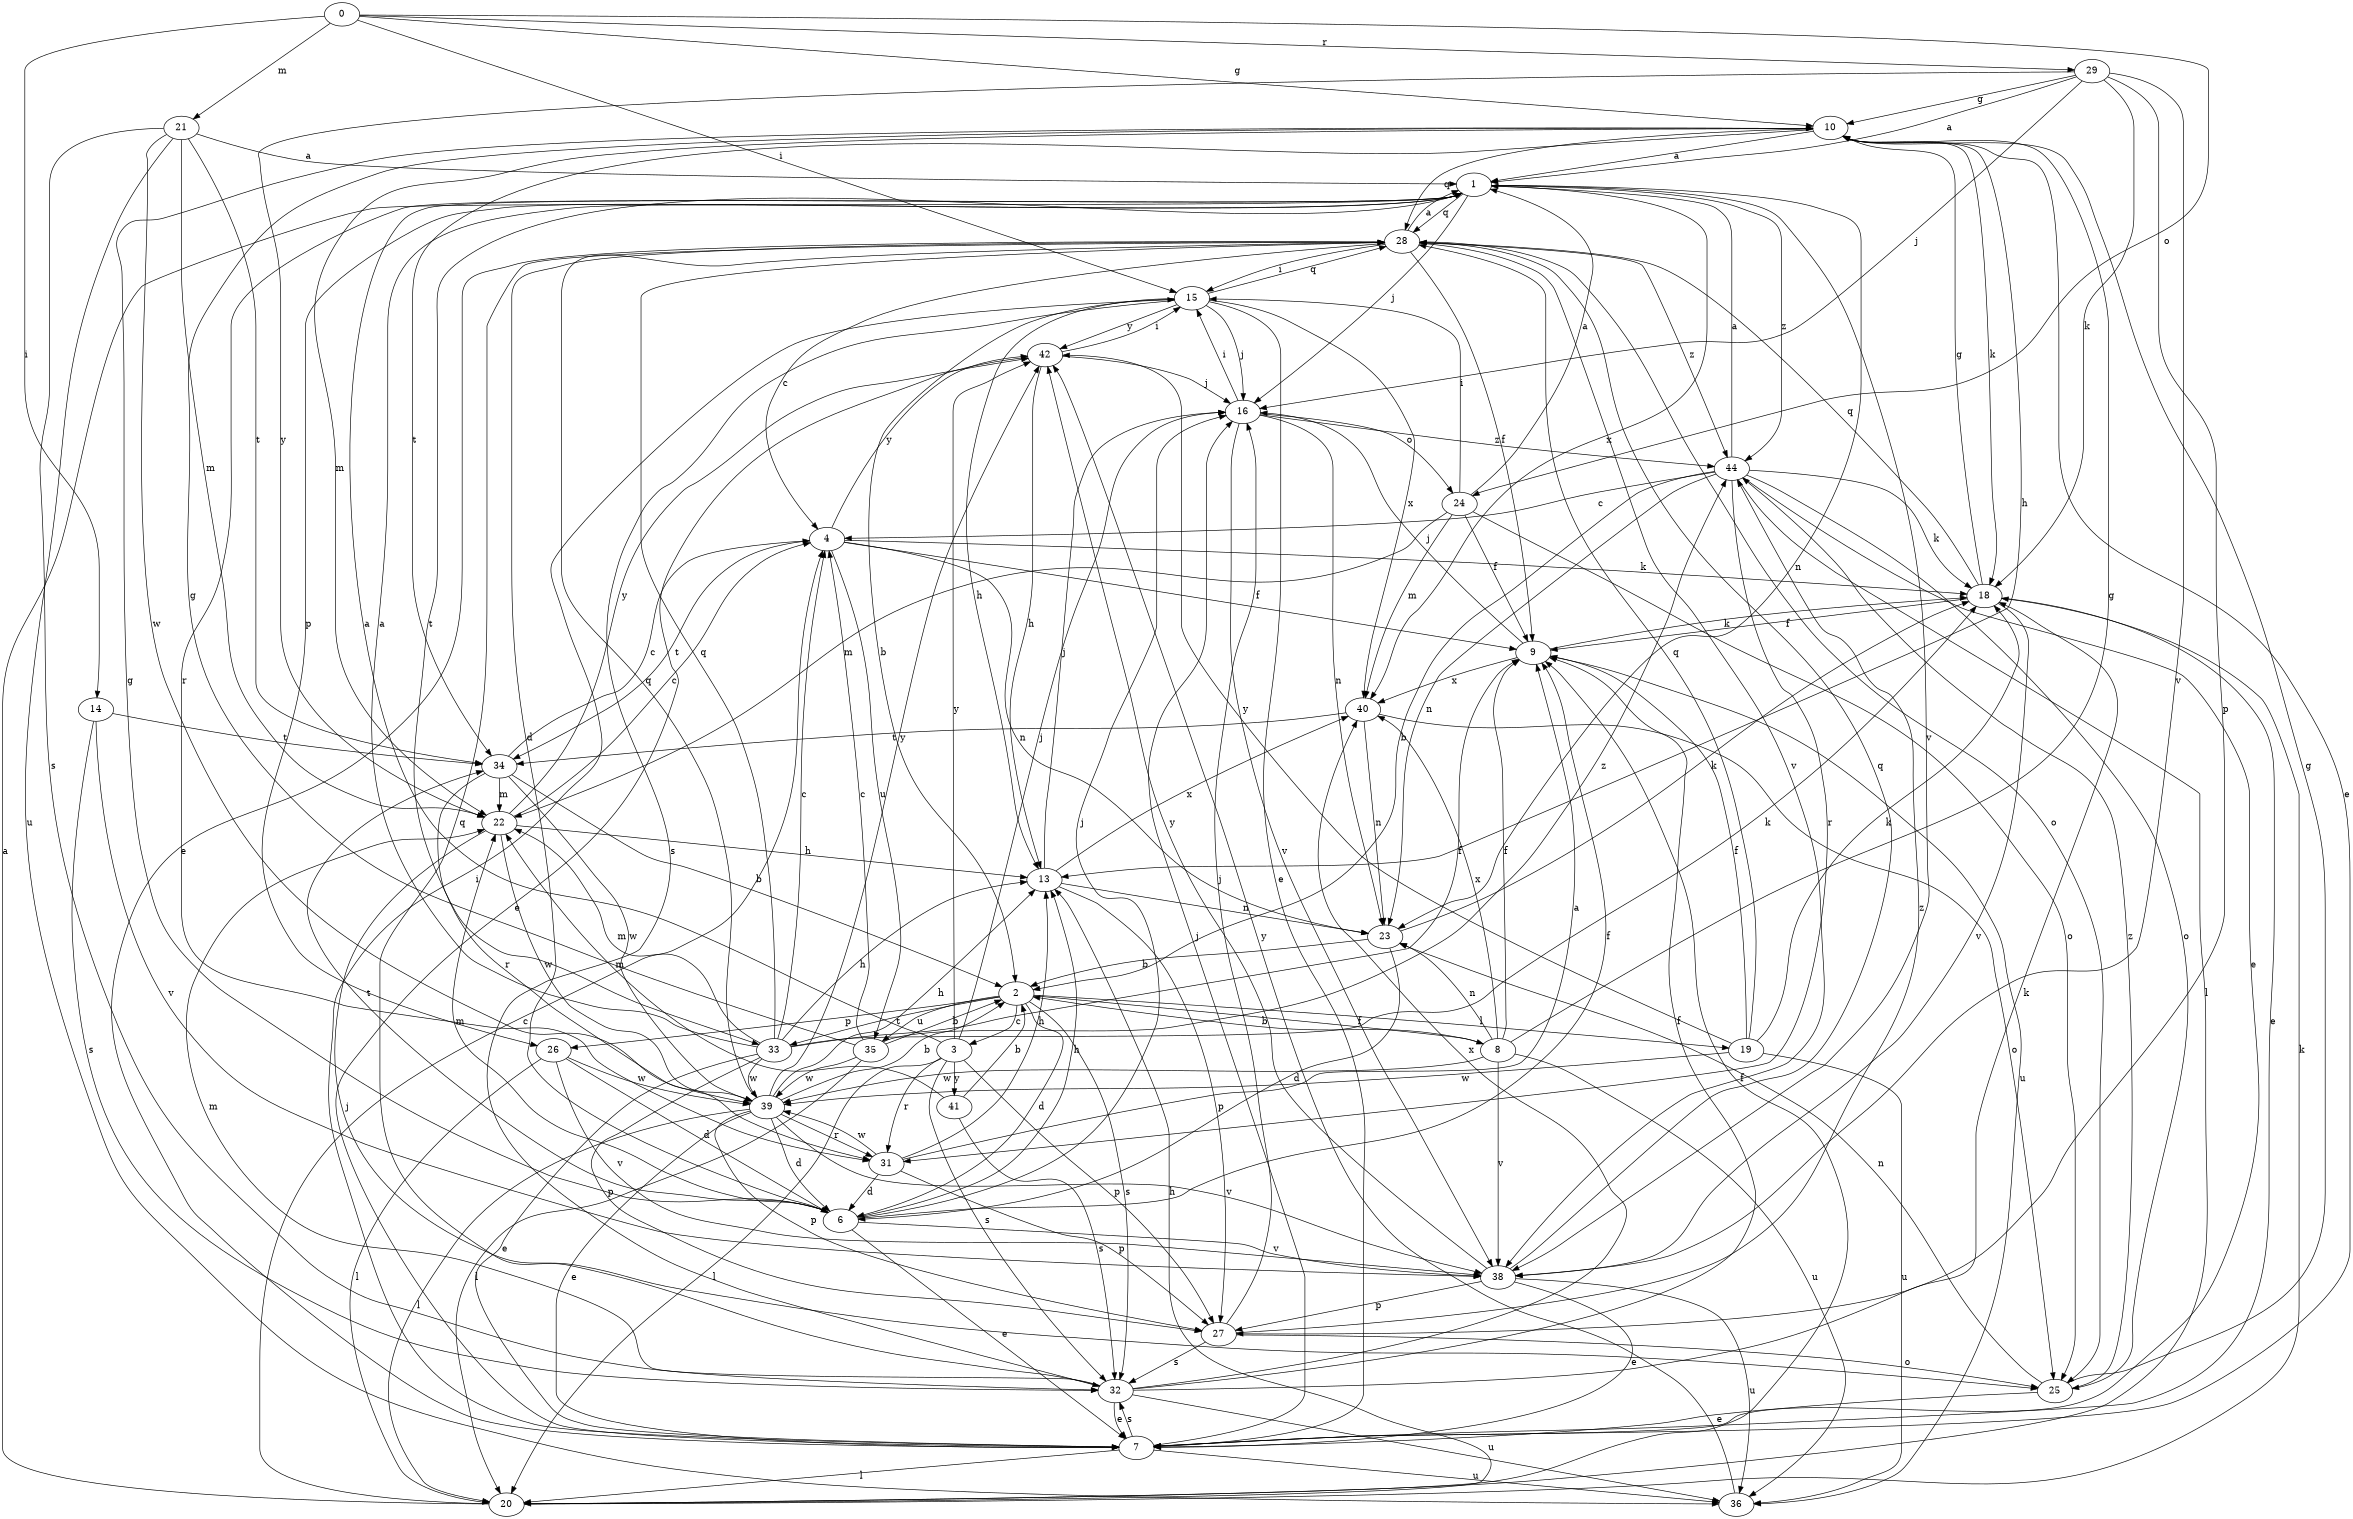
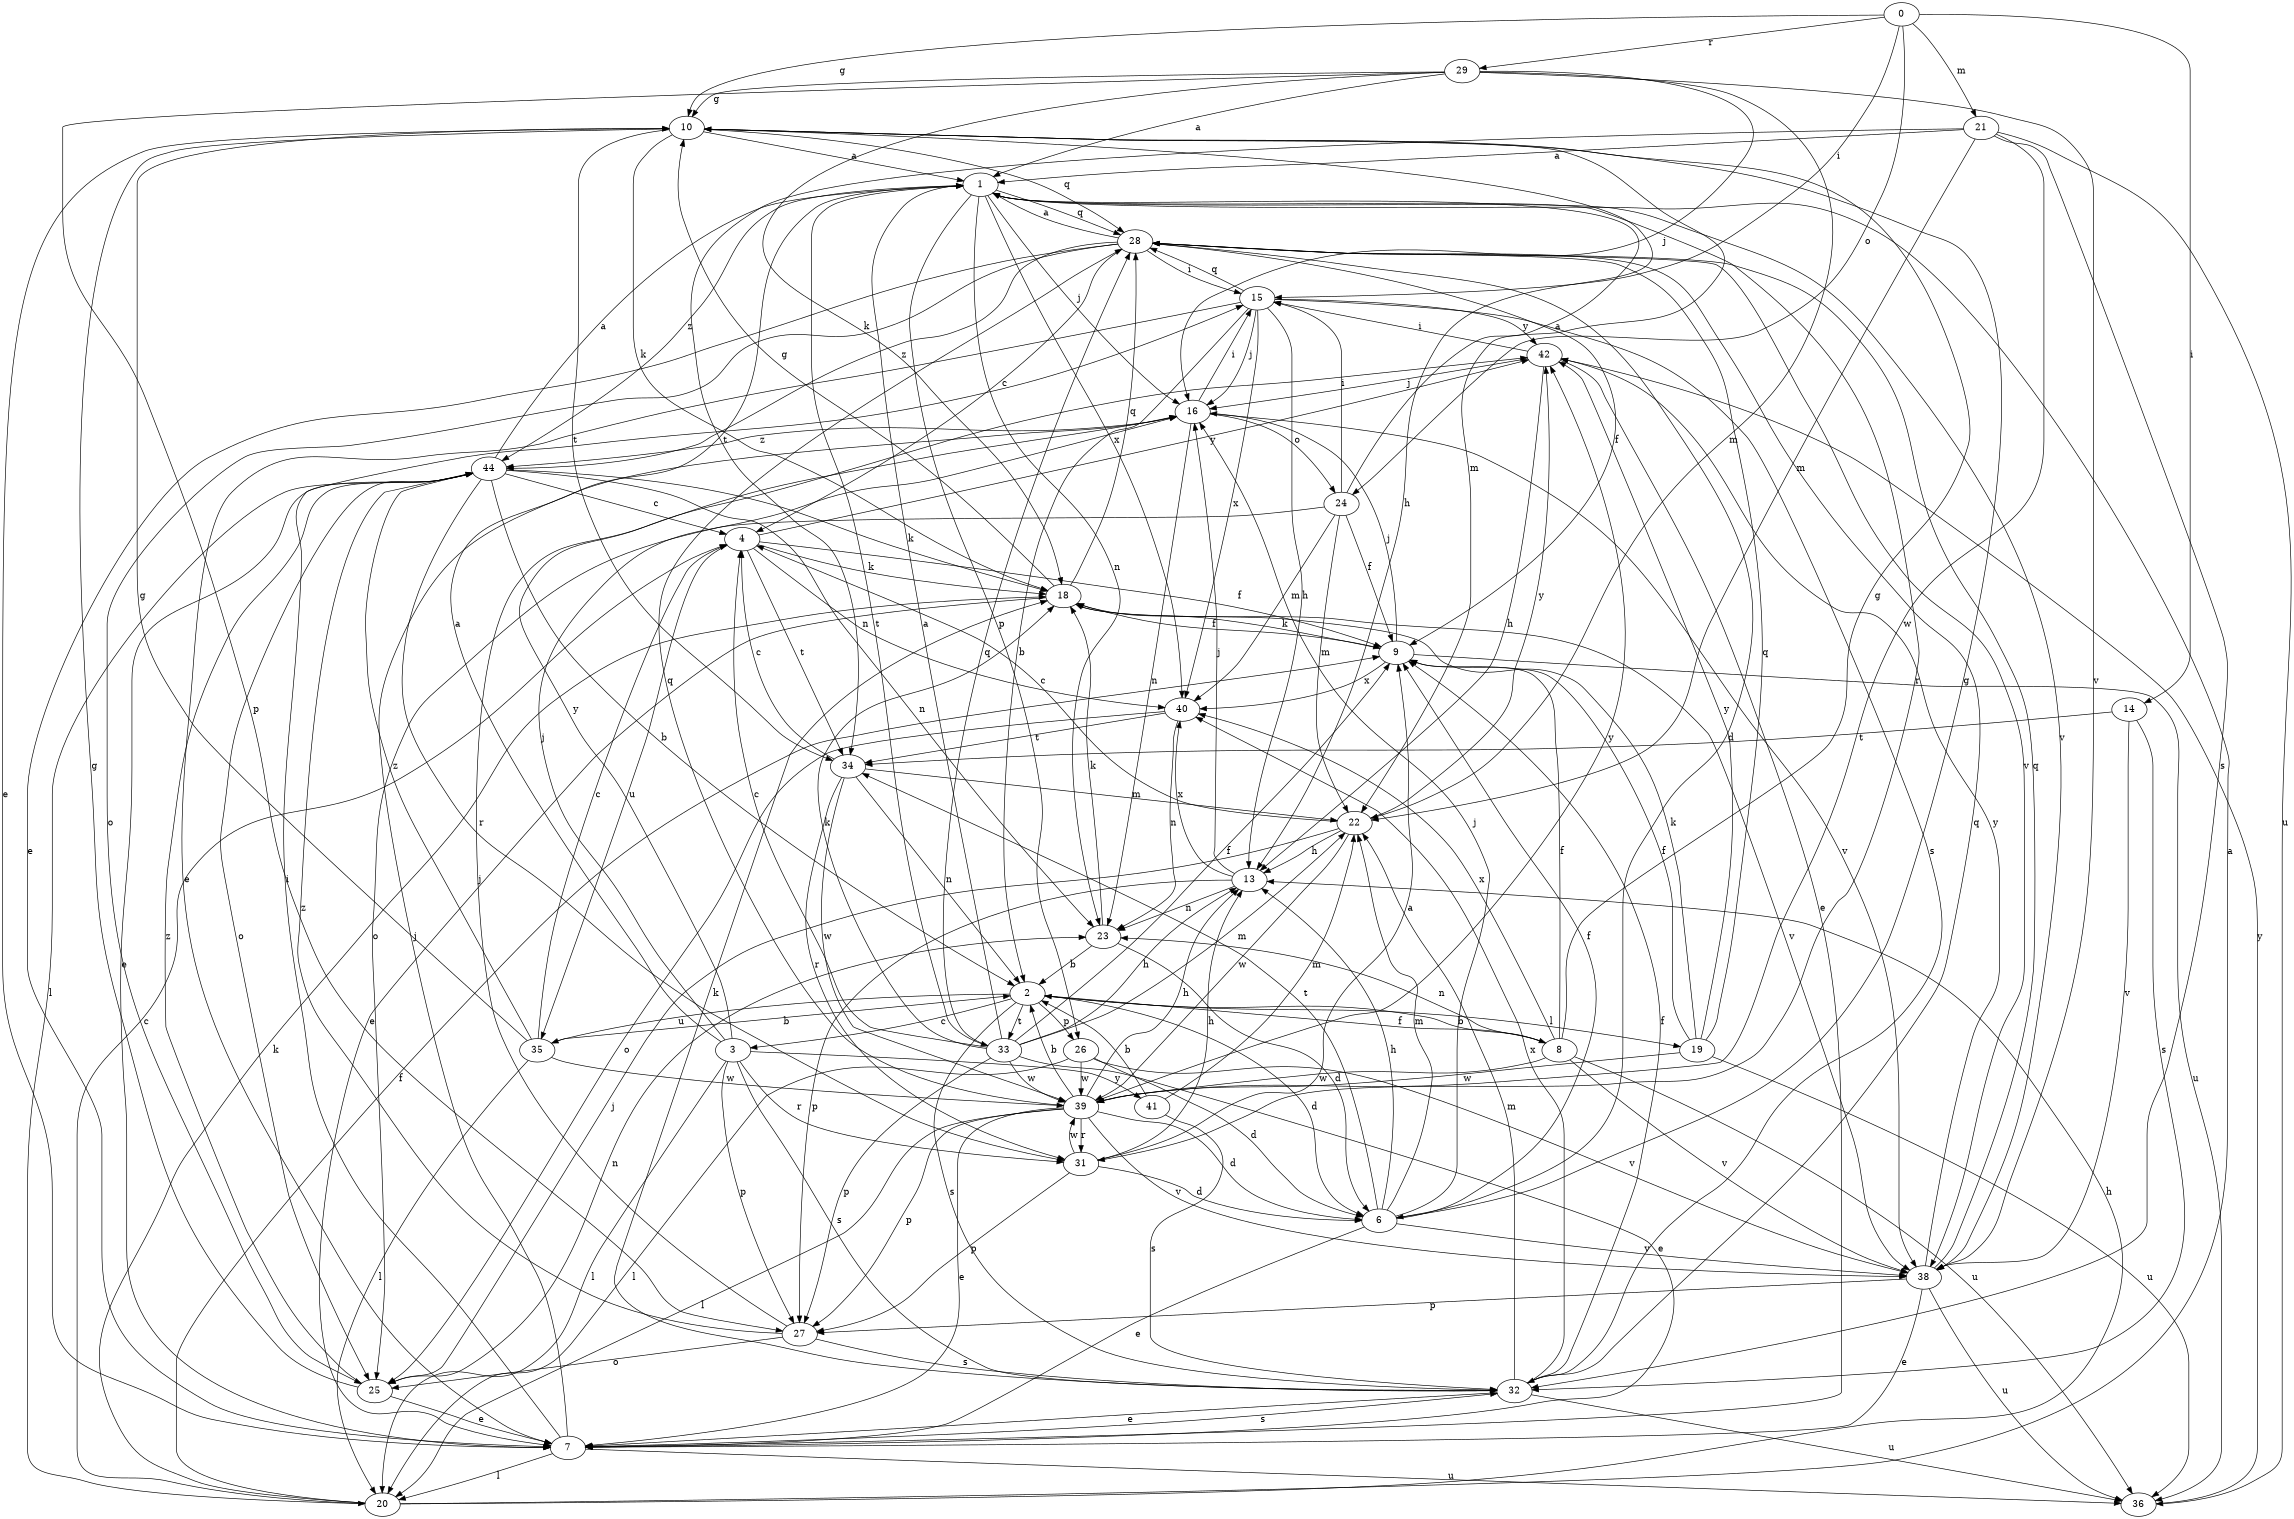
(284, 440) -> (1734, 440)
(1066, 774) -> (941, 663)
(759, 880) -> (949, 880)
